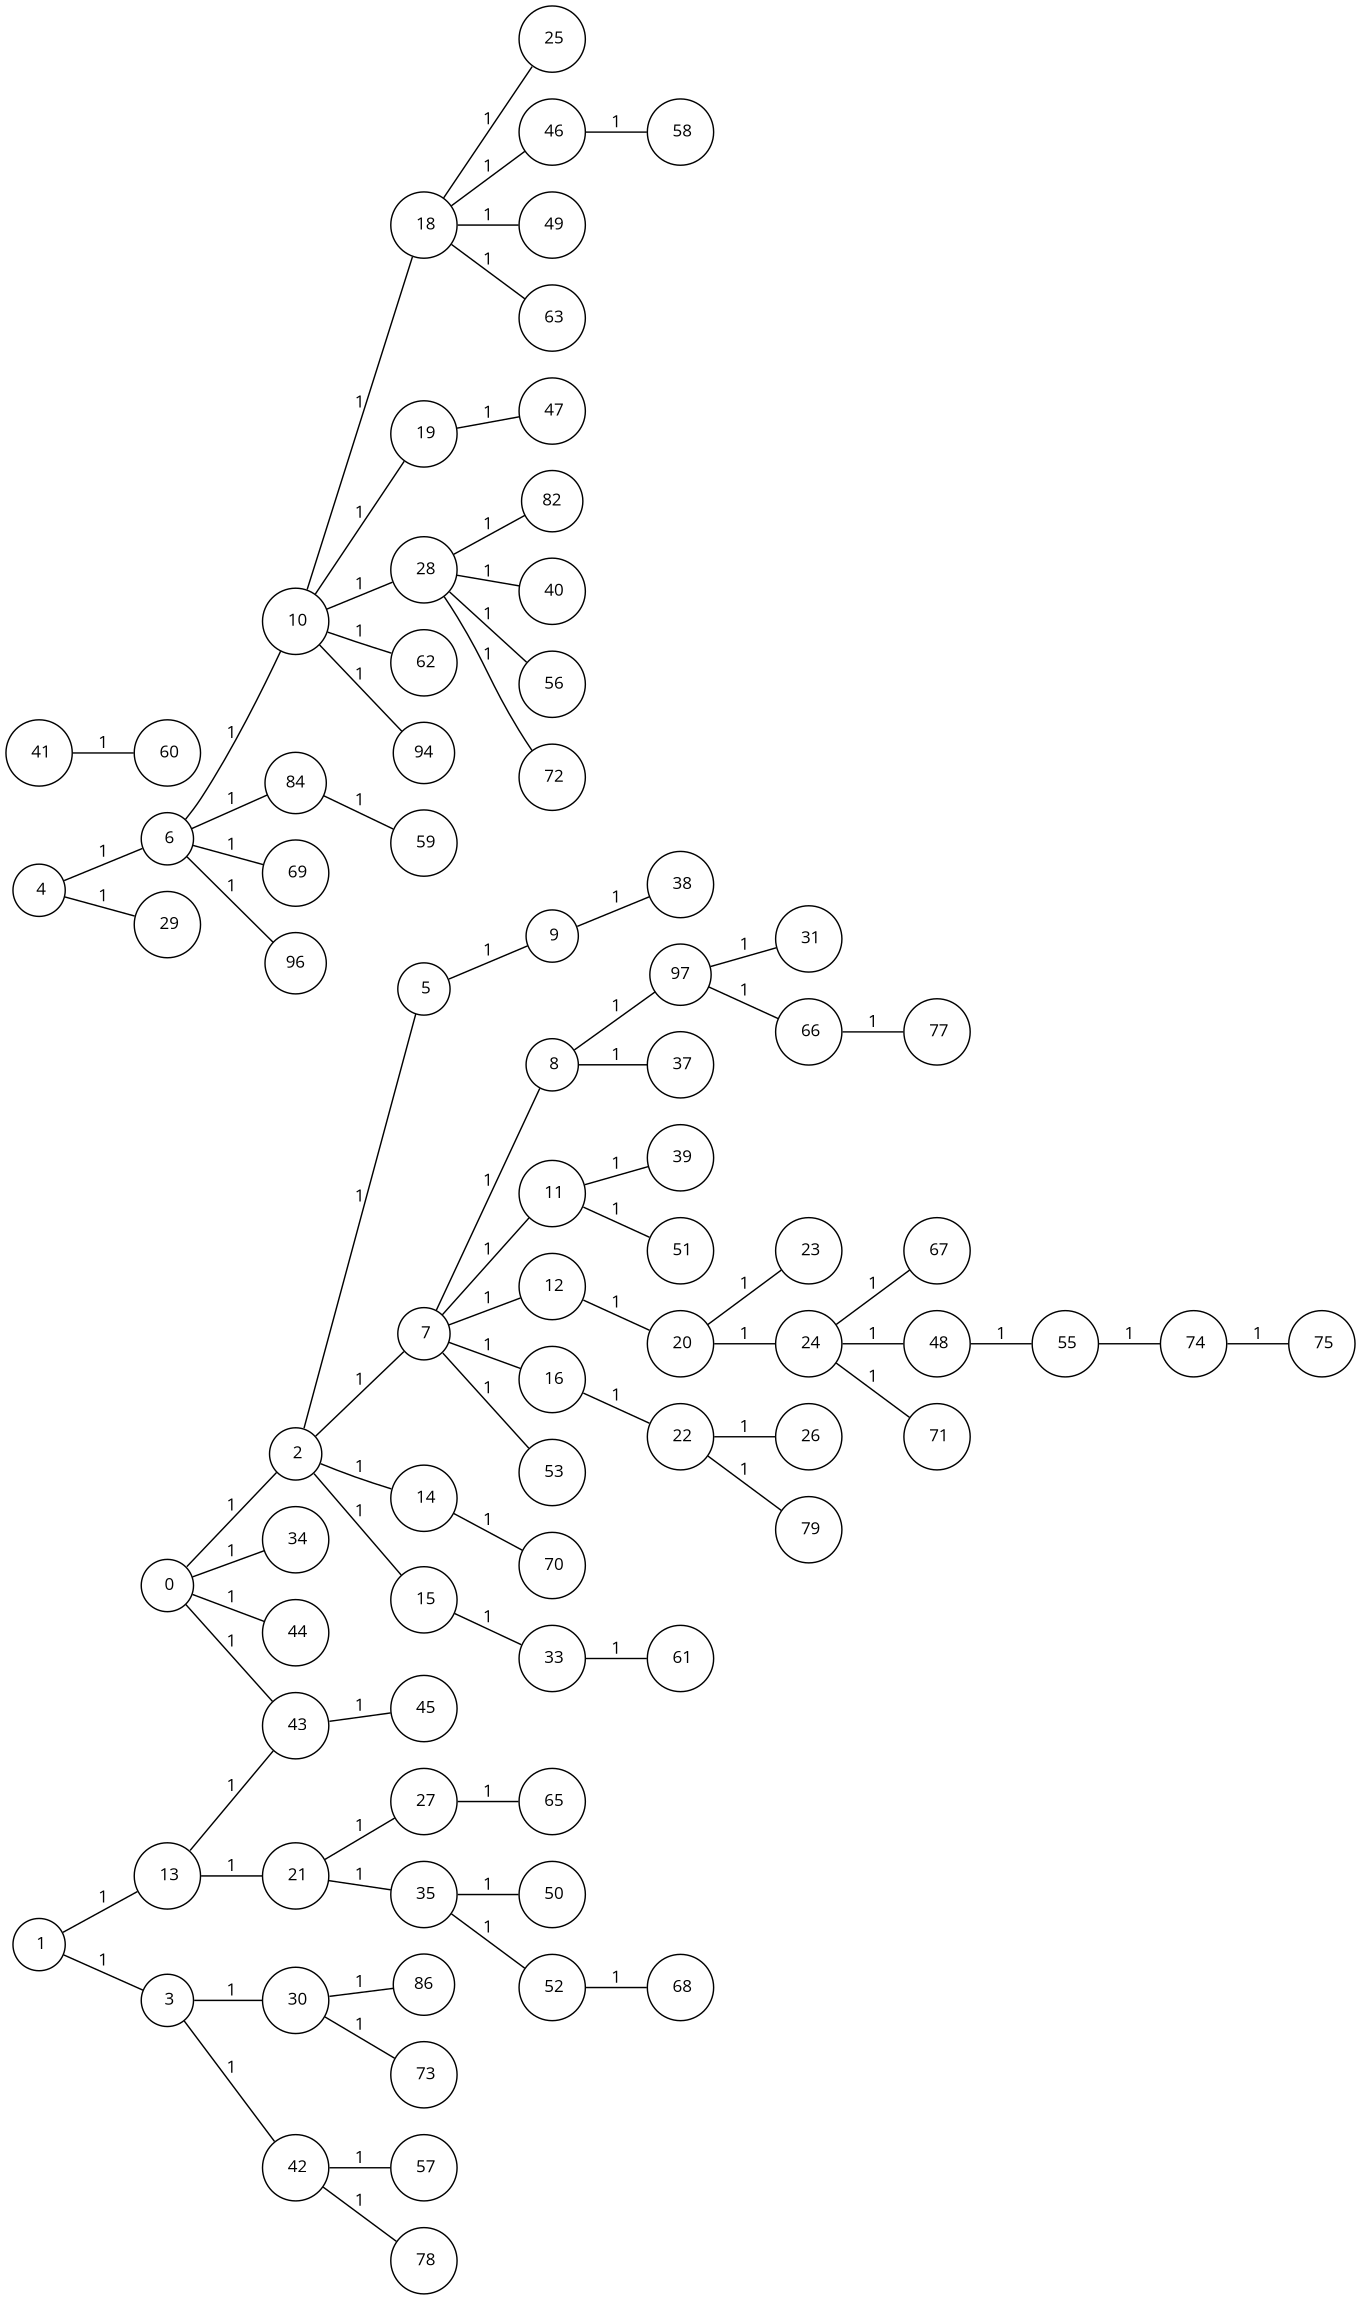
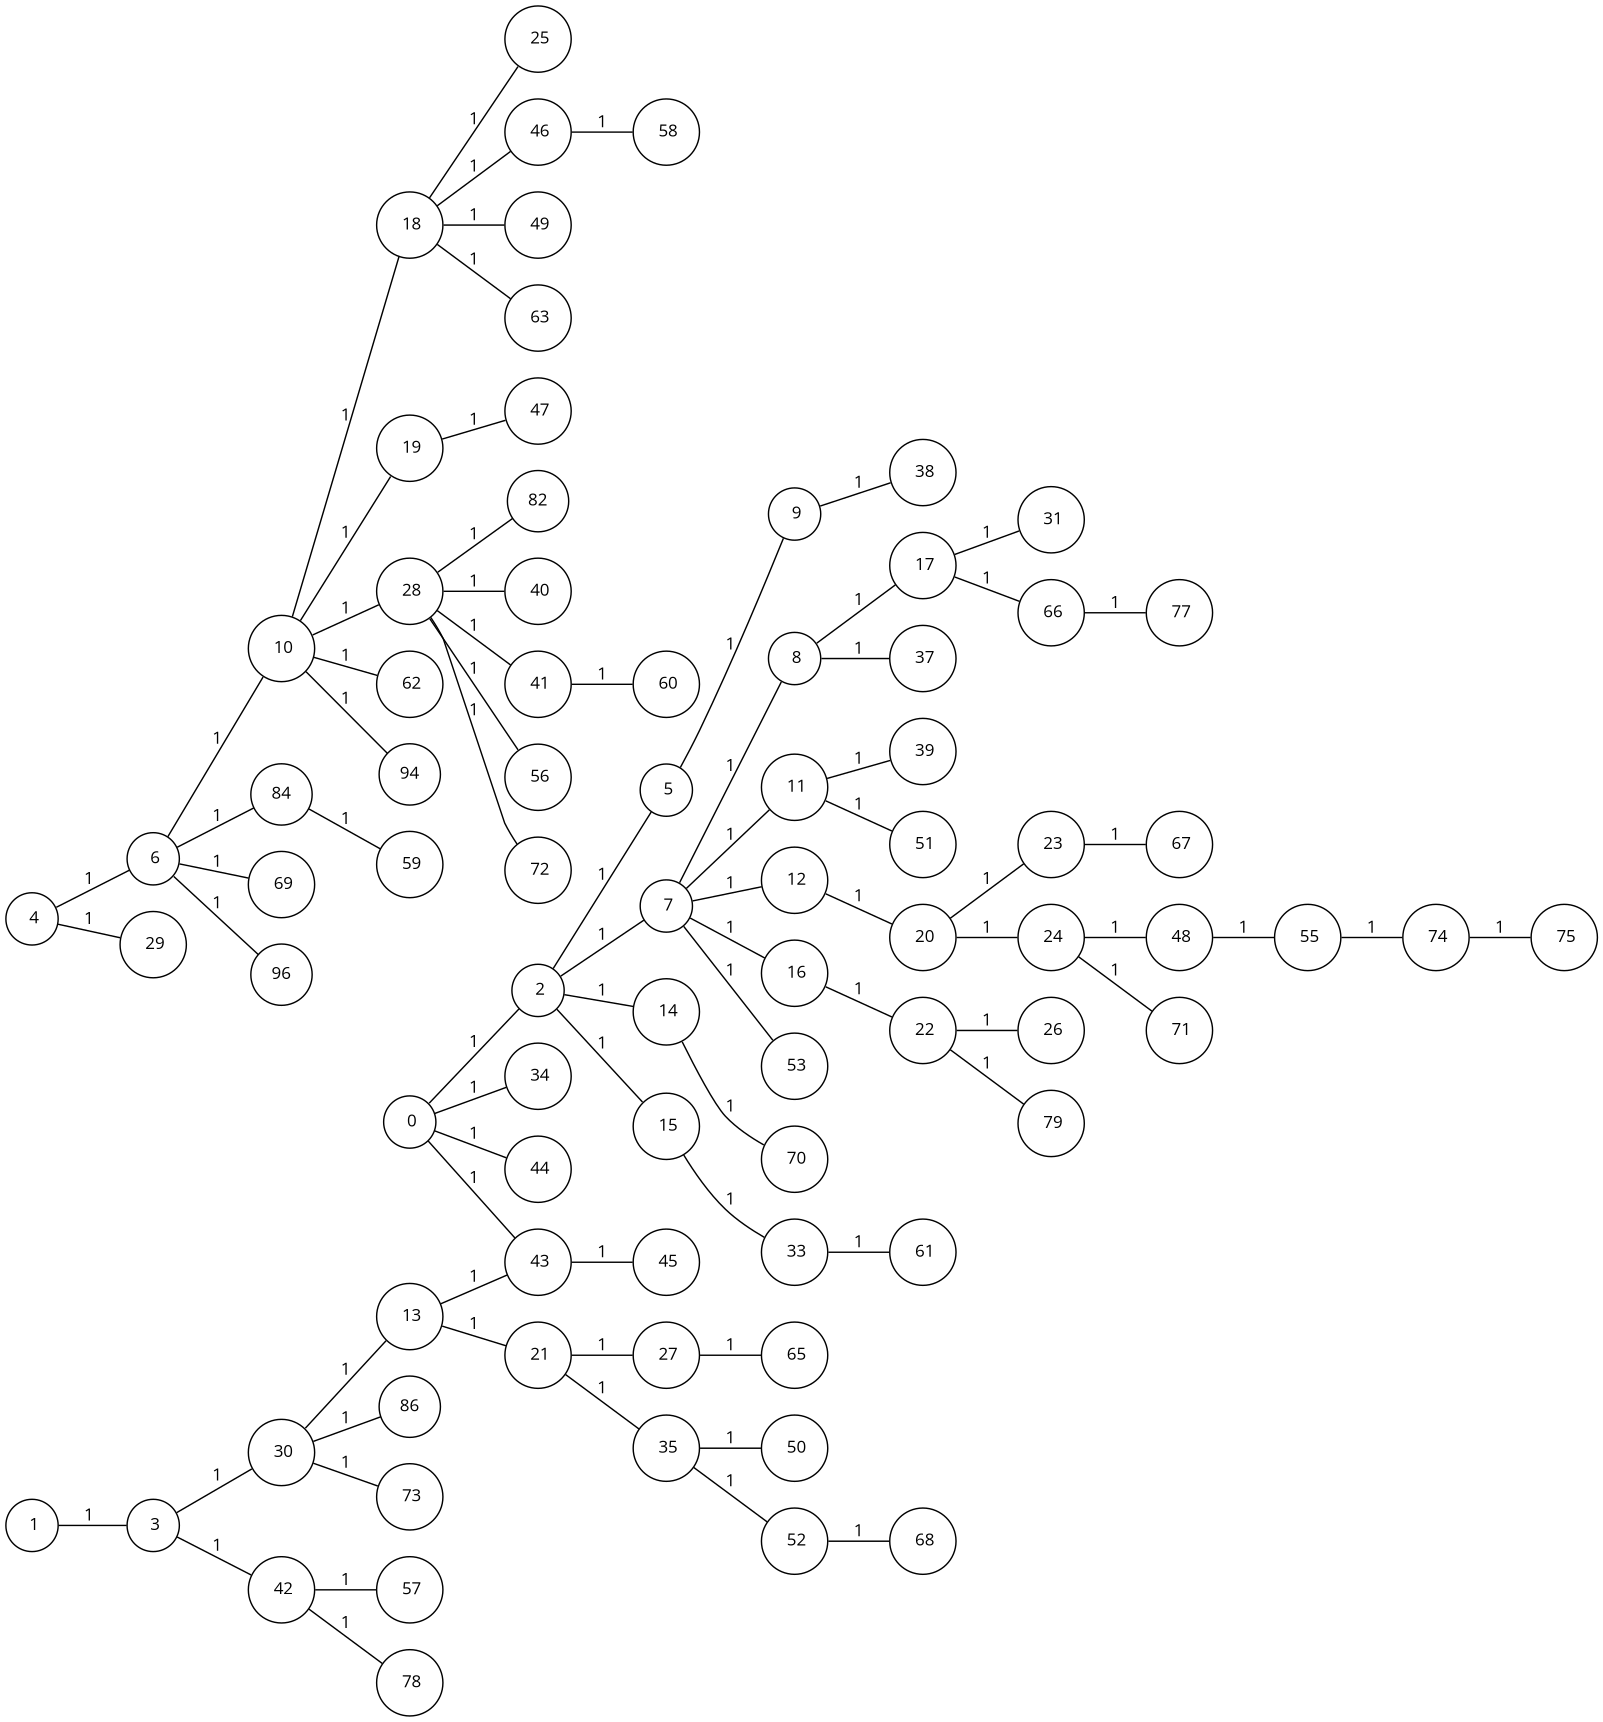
none -> (474, 638)
(680, 975) -> (923, 566)
(873, 1297) -> (1115, 845)
(100, 1912) -> (346, 1384)
